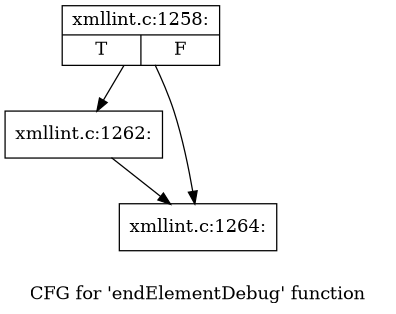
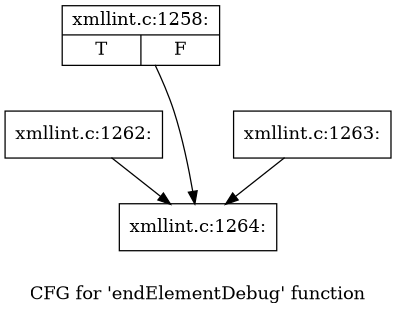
(114, 83) -> none
none -> (312, 135)
